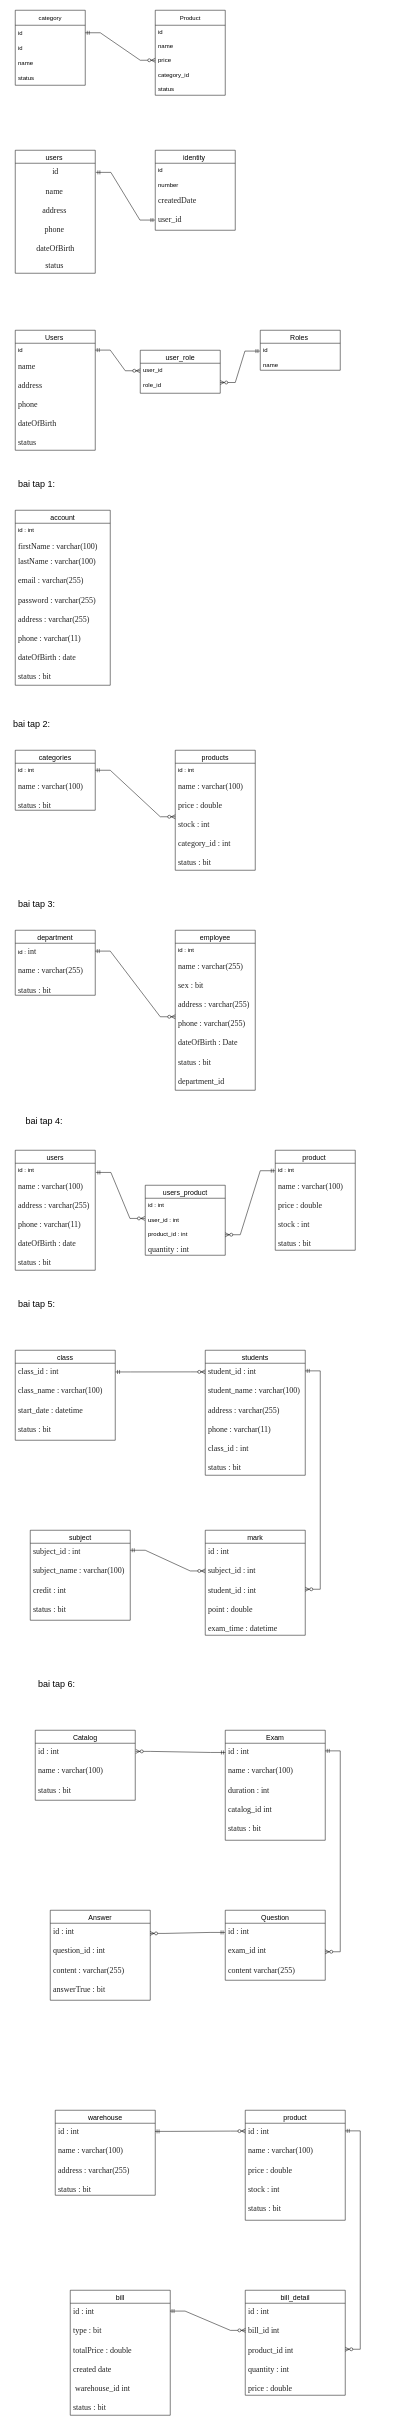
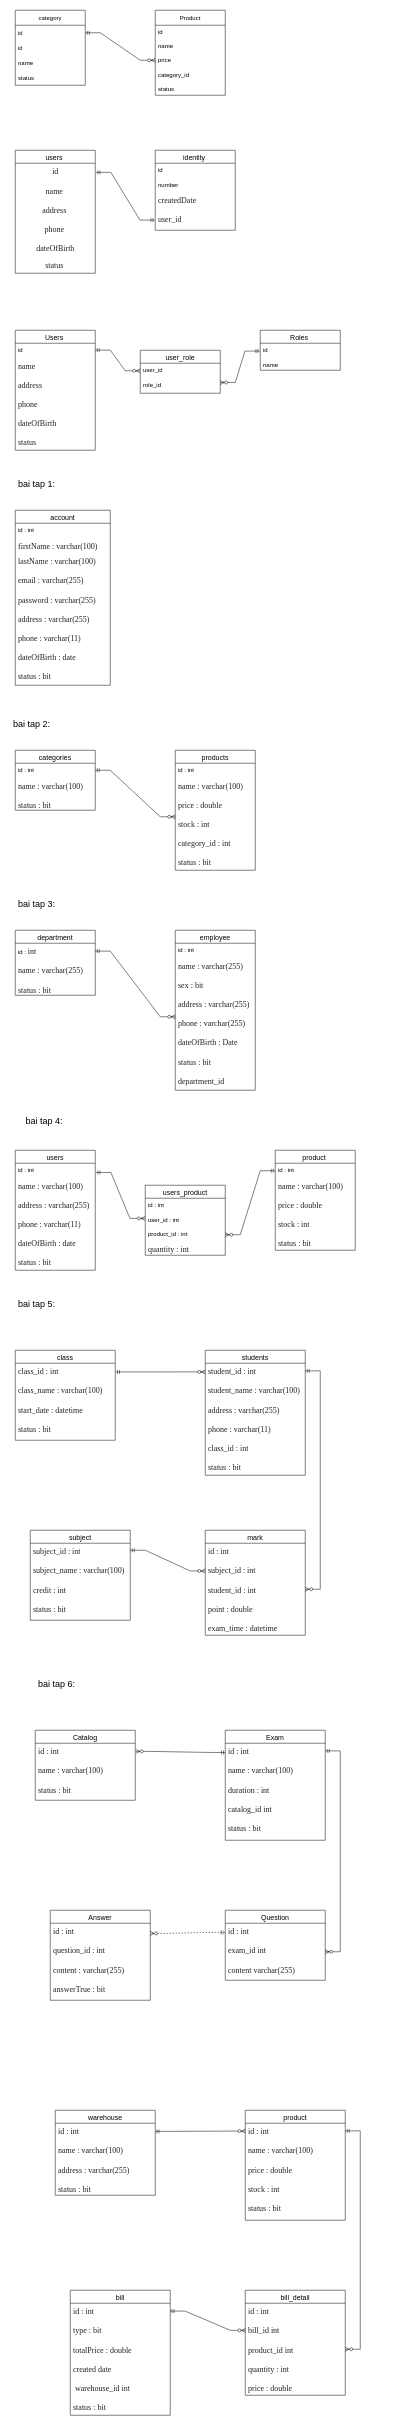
(187, 1933) -> (187, 1933)
